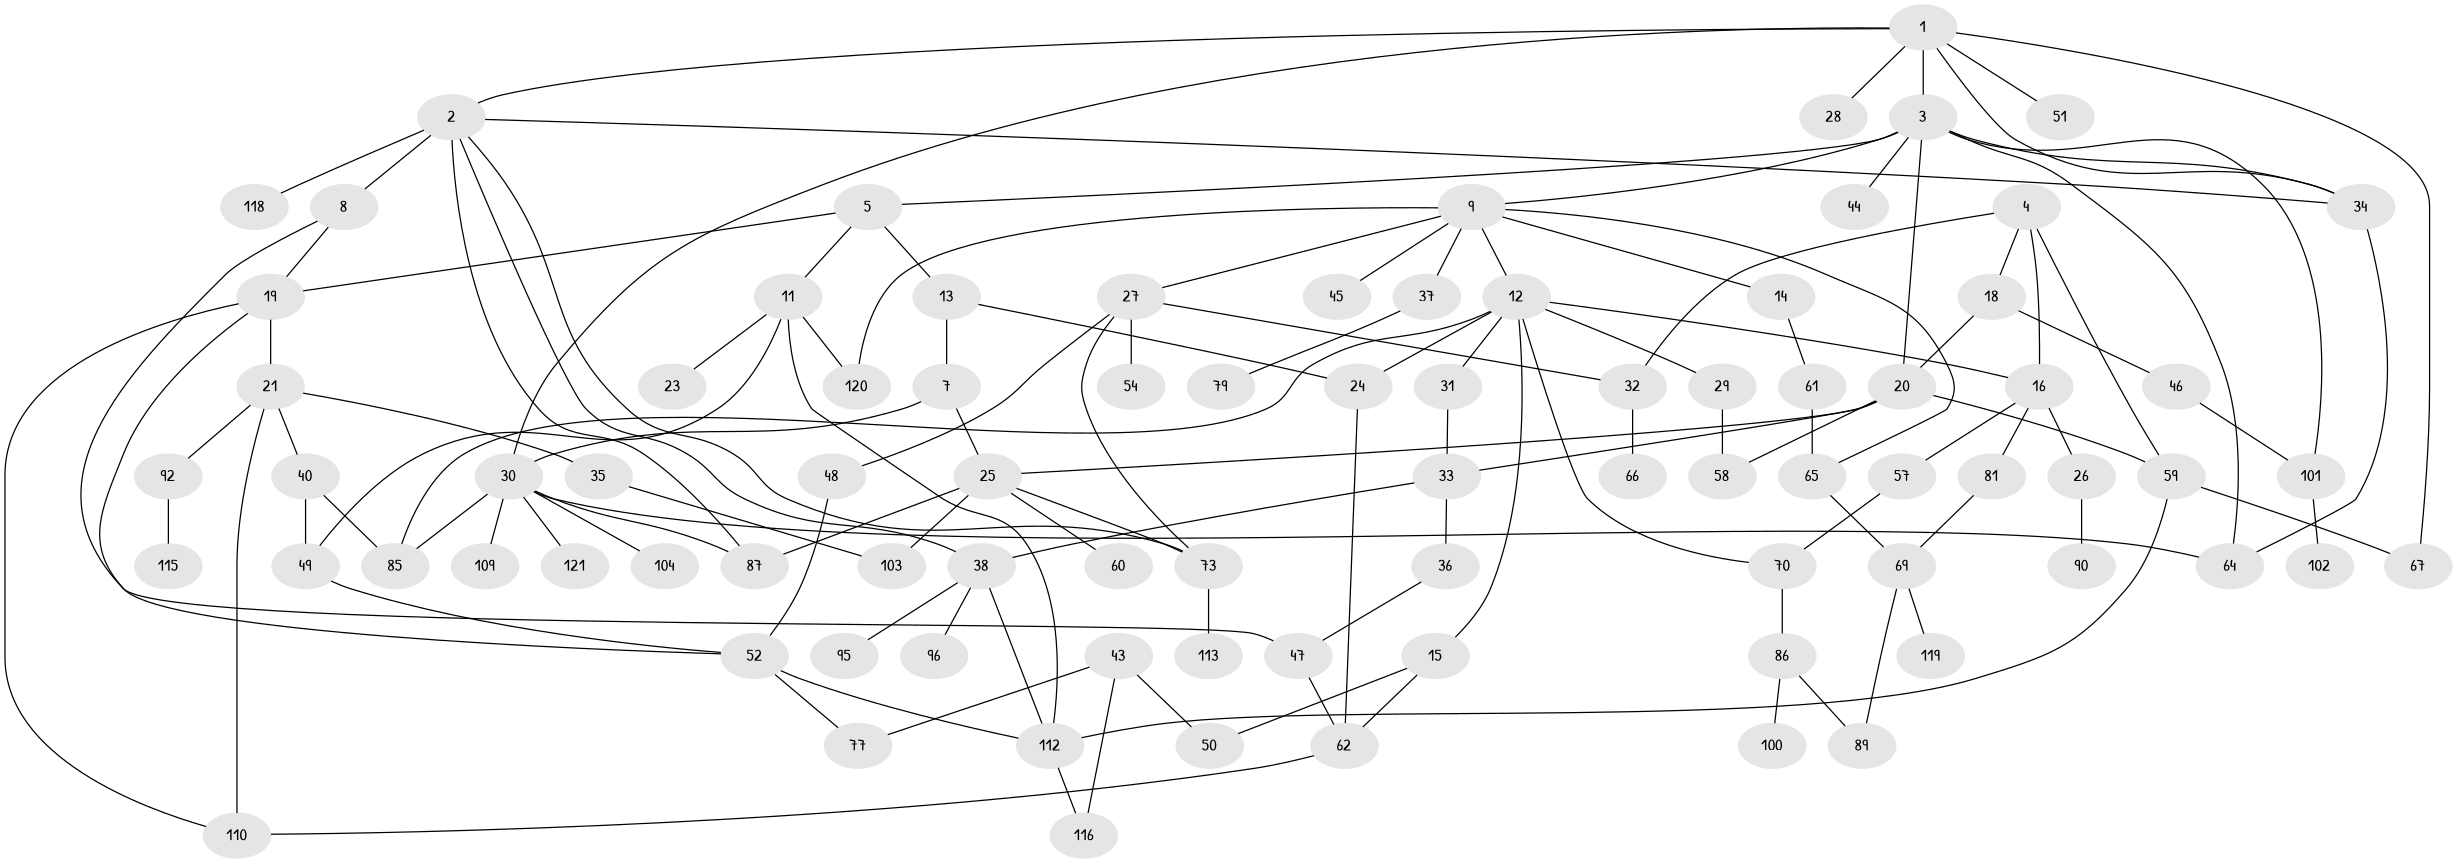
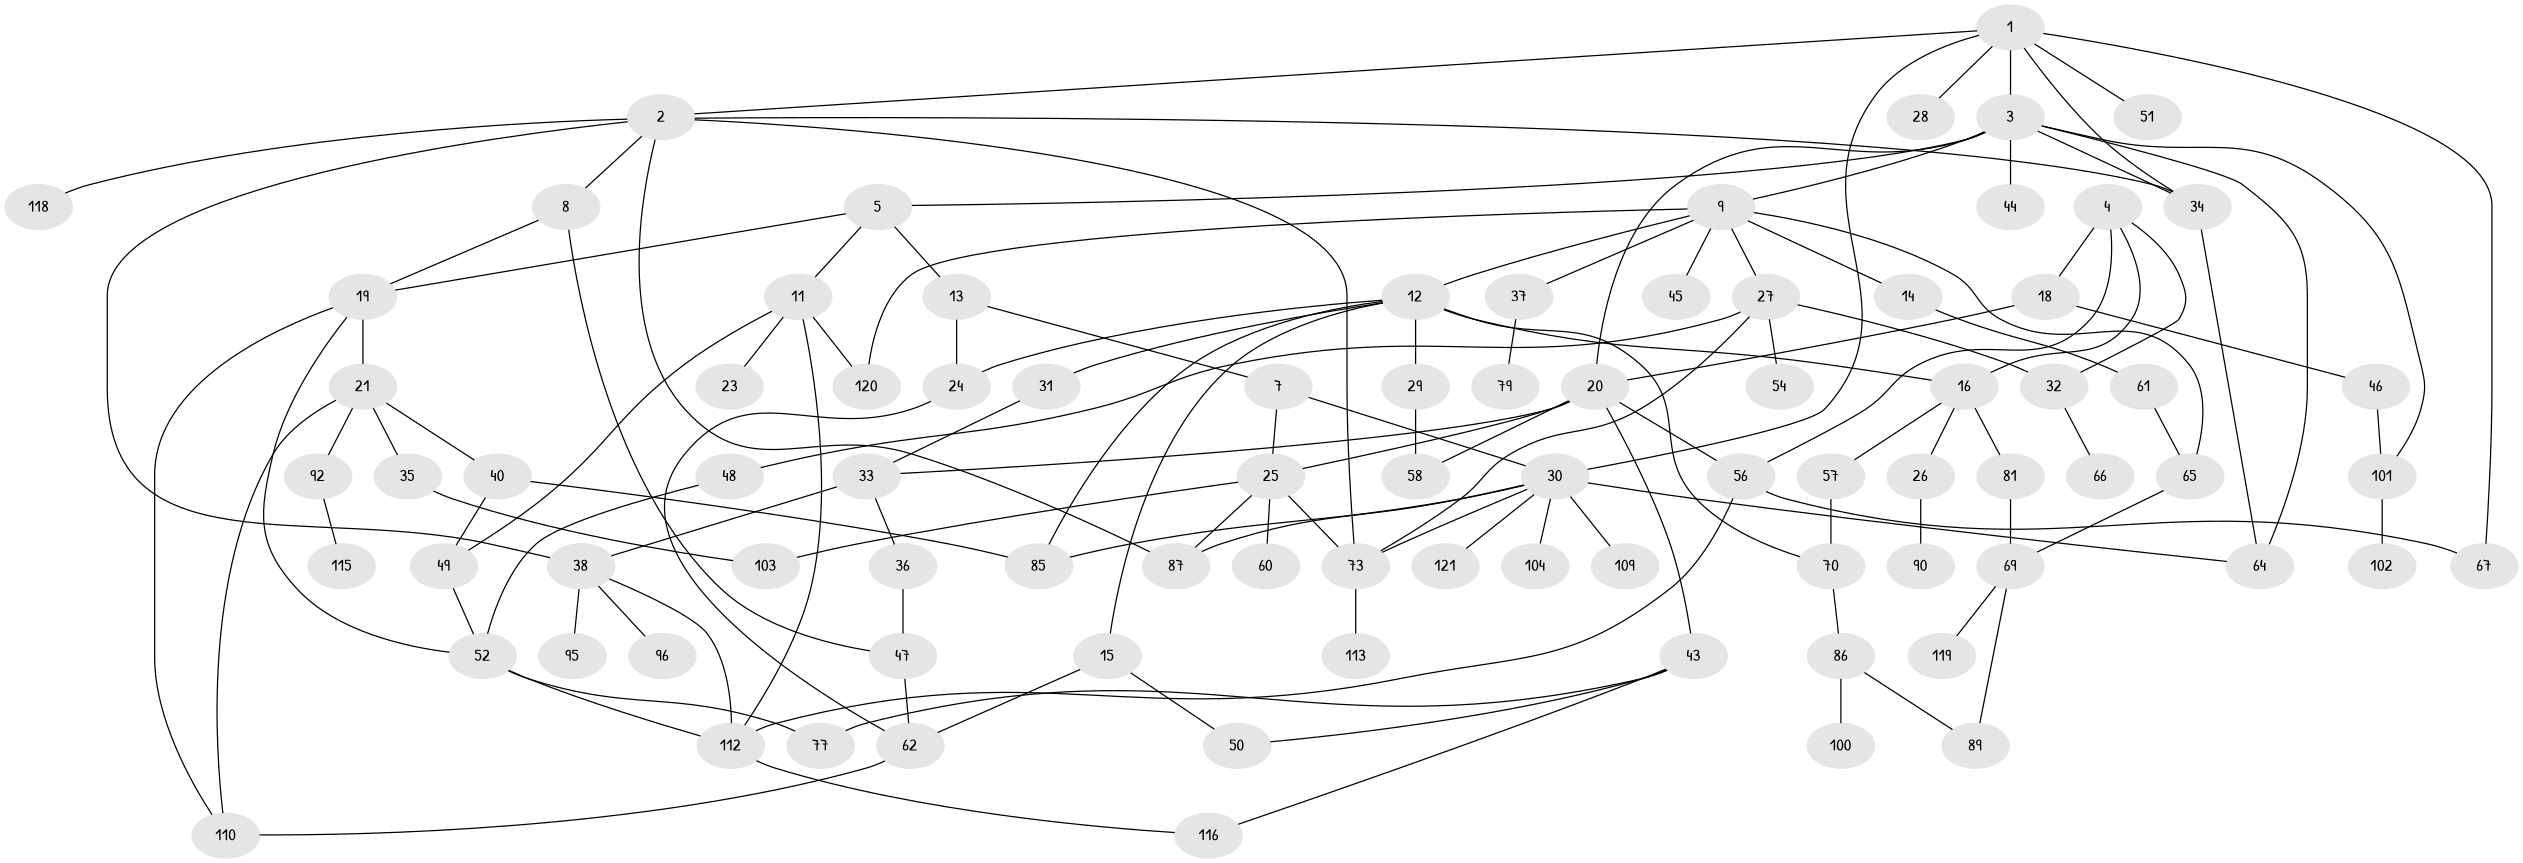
(2171, 476) -> (1741, 476)
none -> (1660, 517)
none -> (1454, 520)
